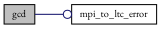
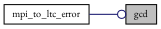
(49, 14) -> (103, 14)
